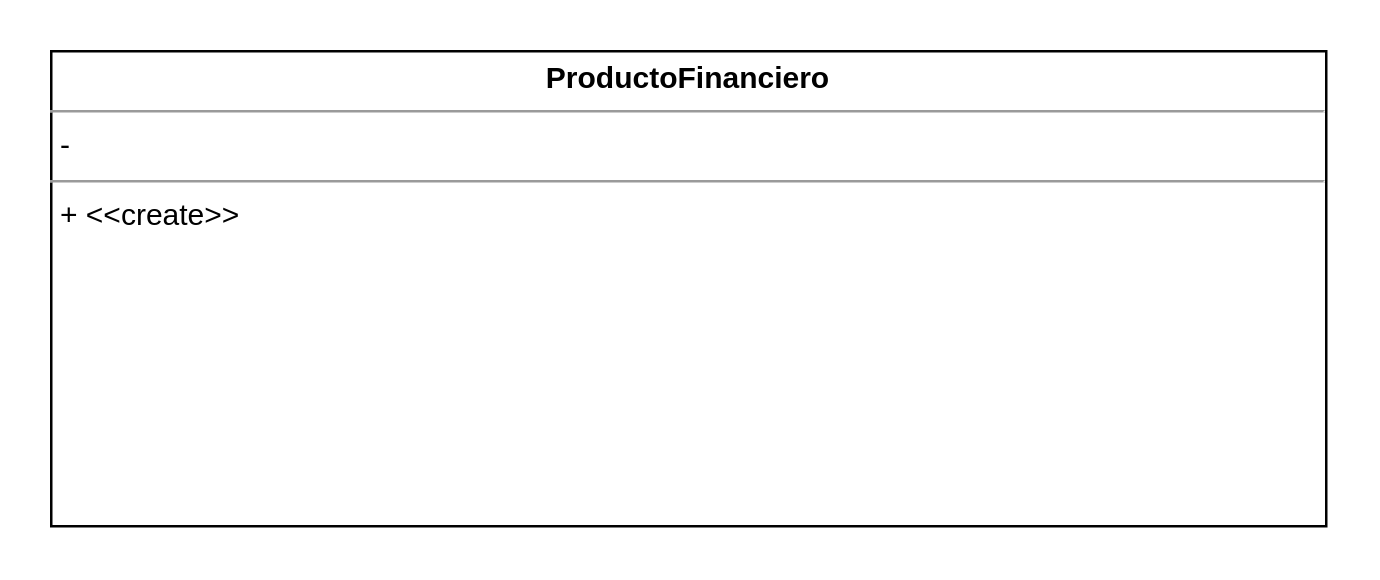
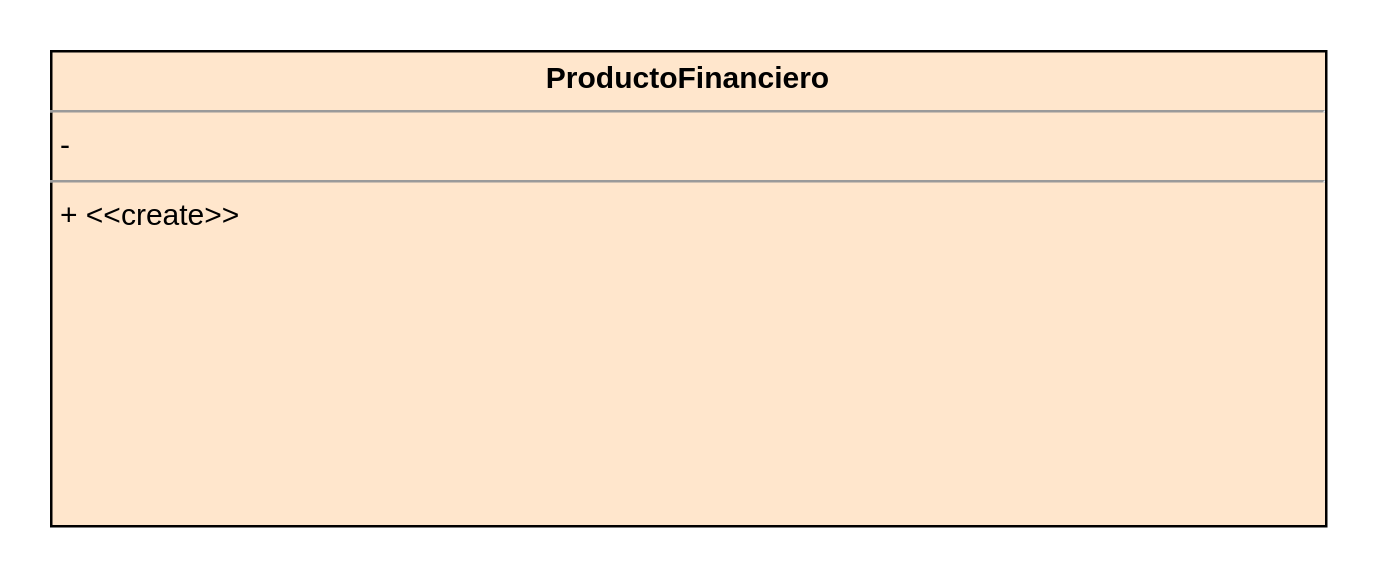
(689, 289) -> (689, 289)
